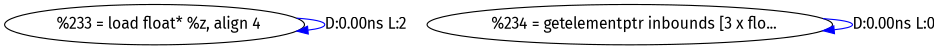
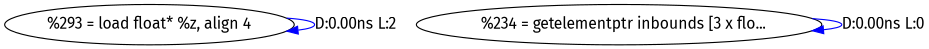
(155, 25) -> (149, 25)
